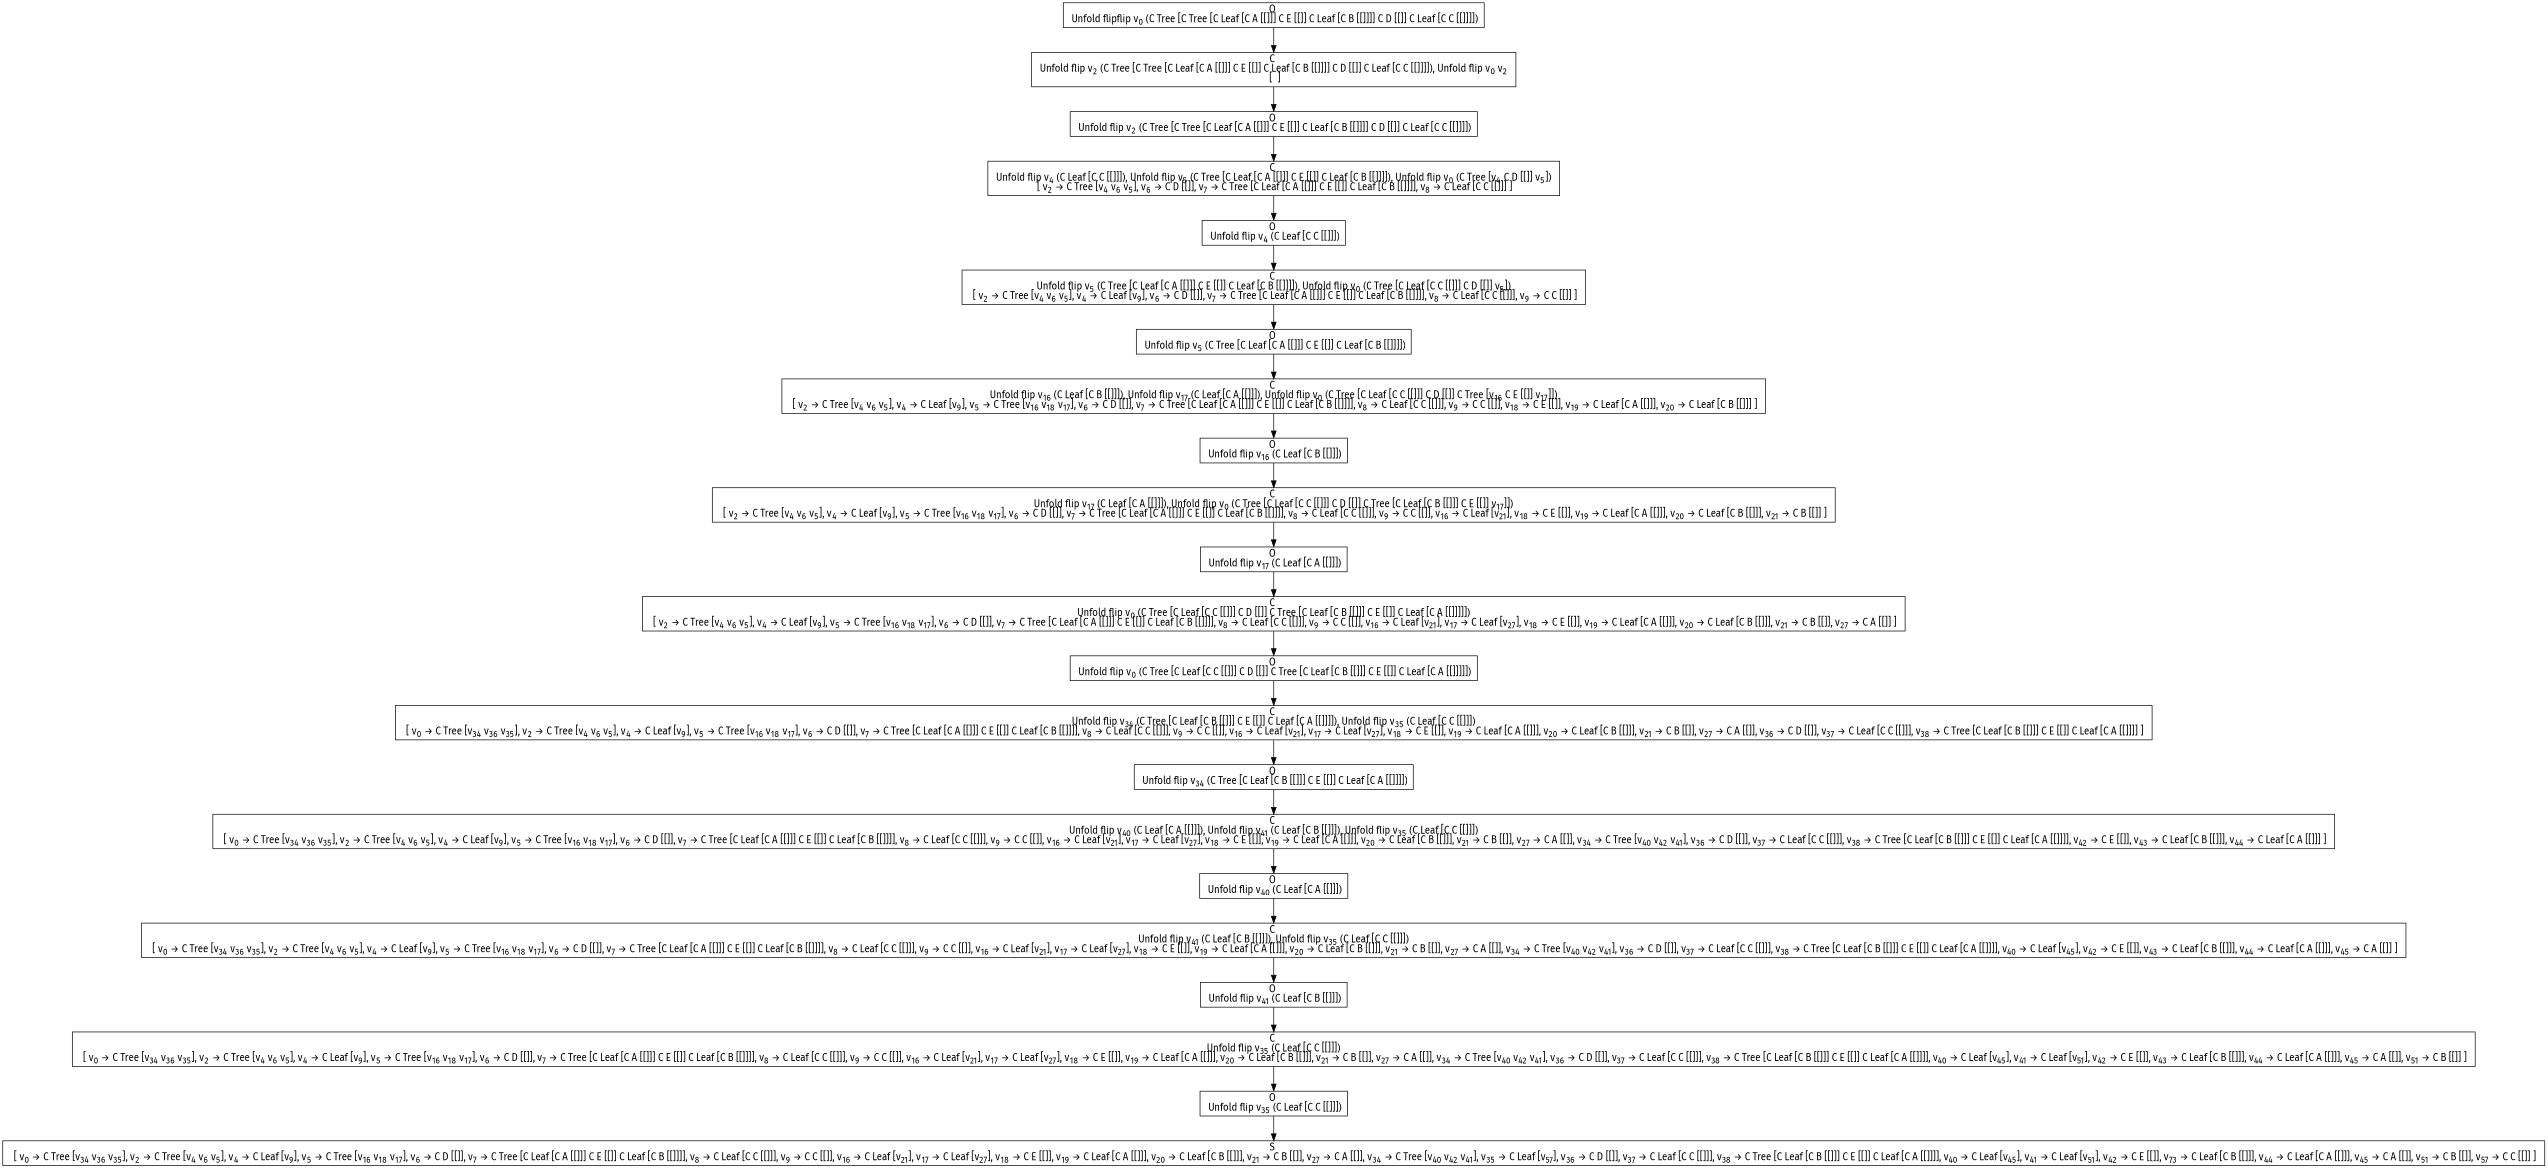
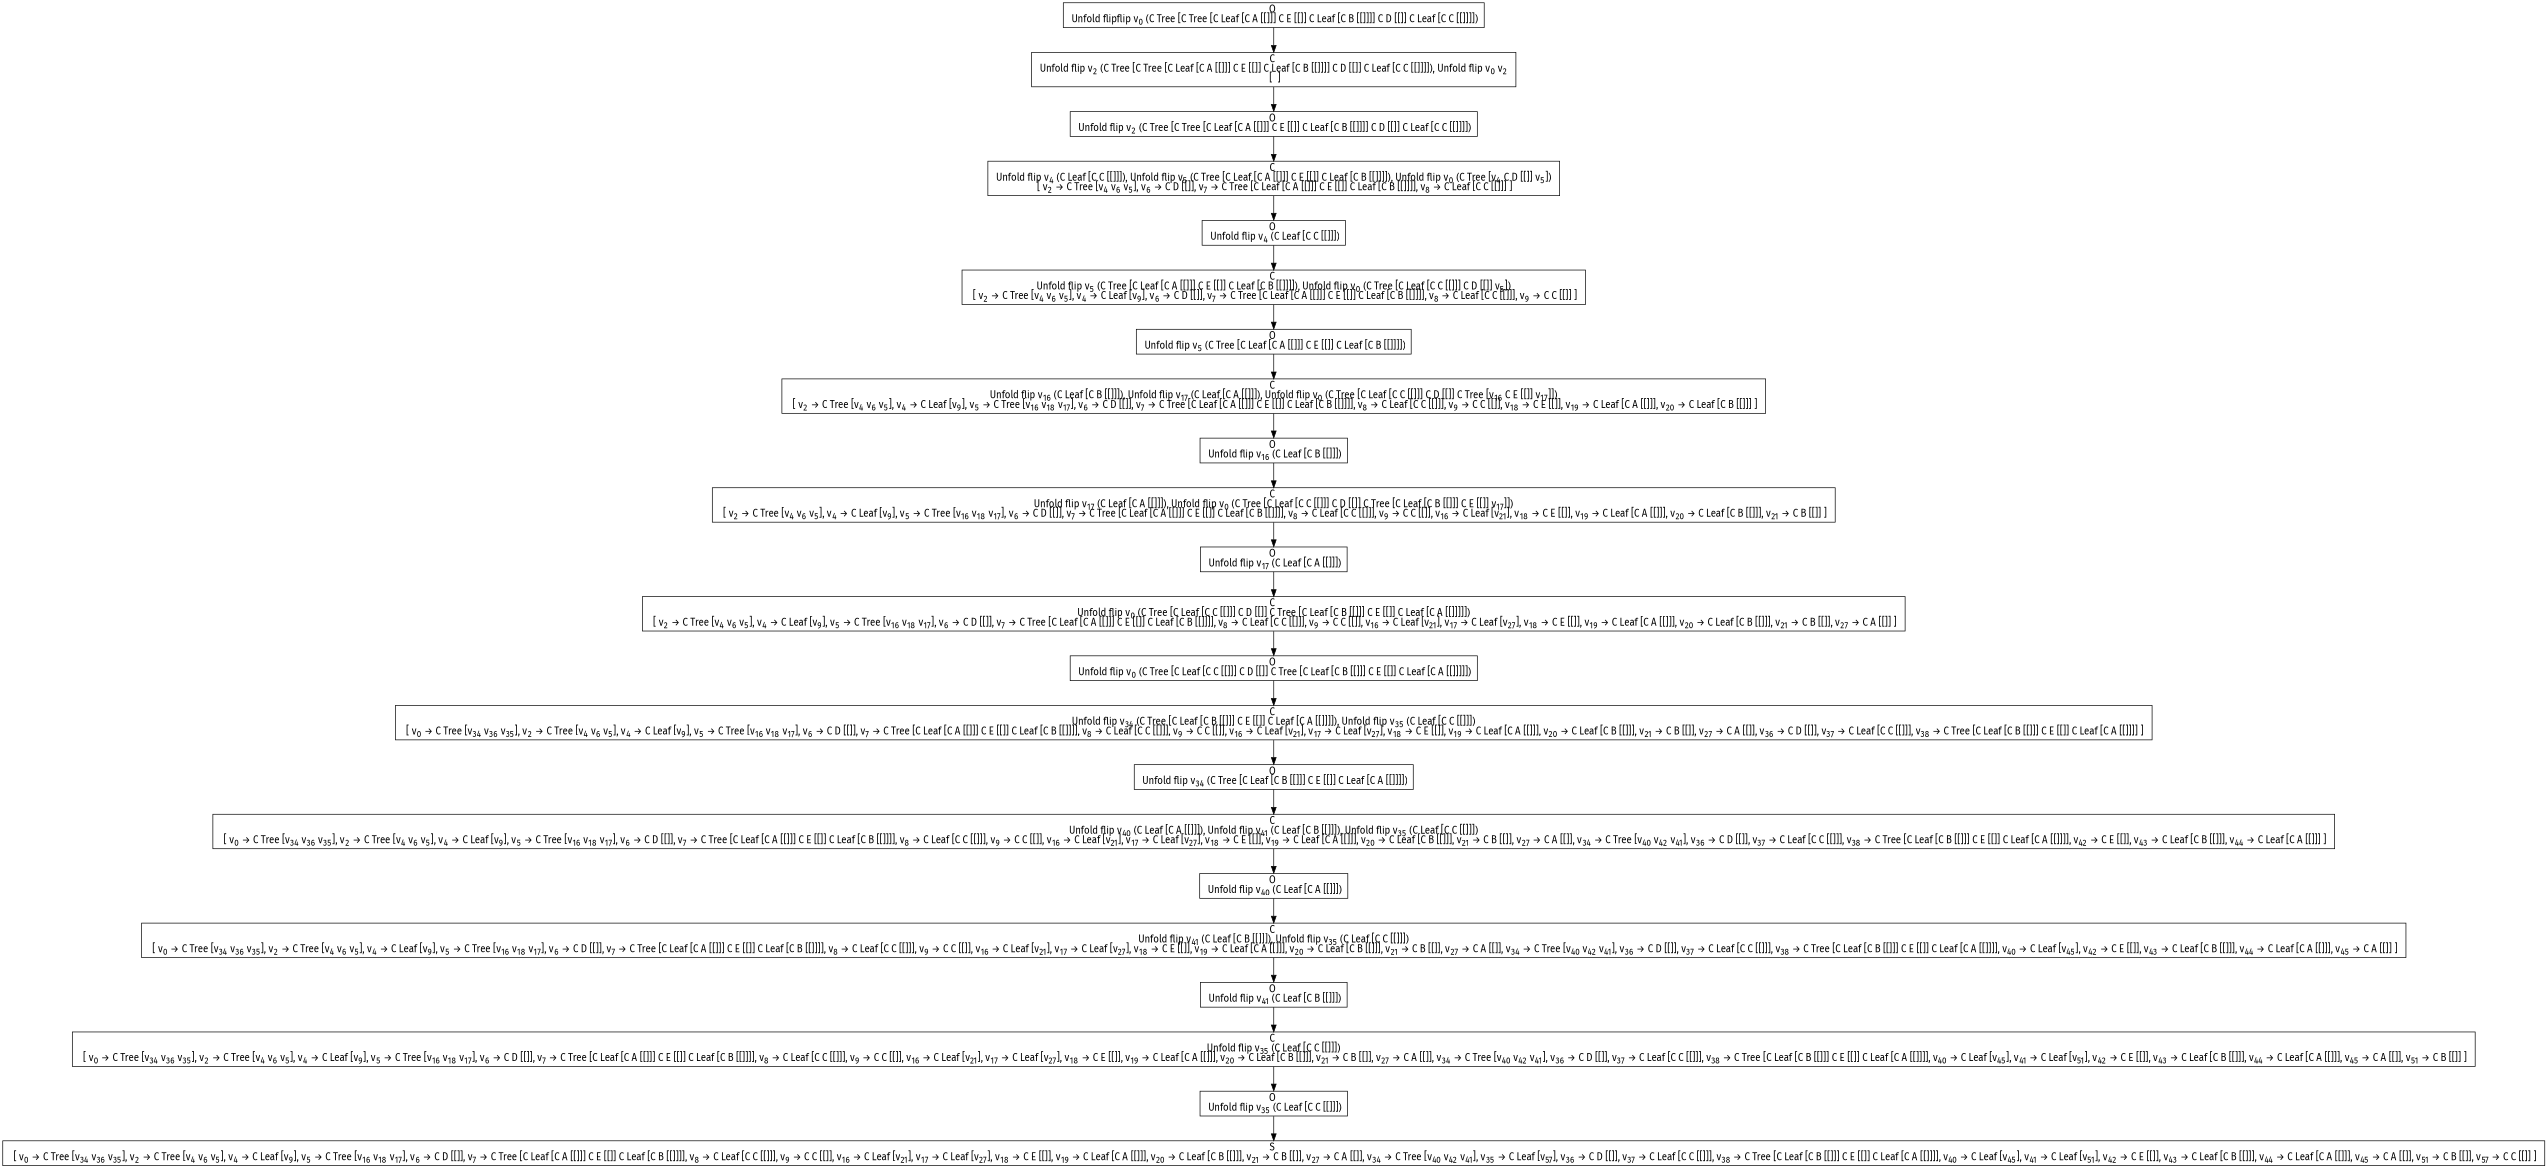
(2173, 1157) -> (2173, 1157)
